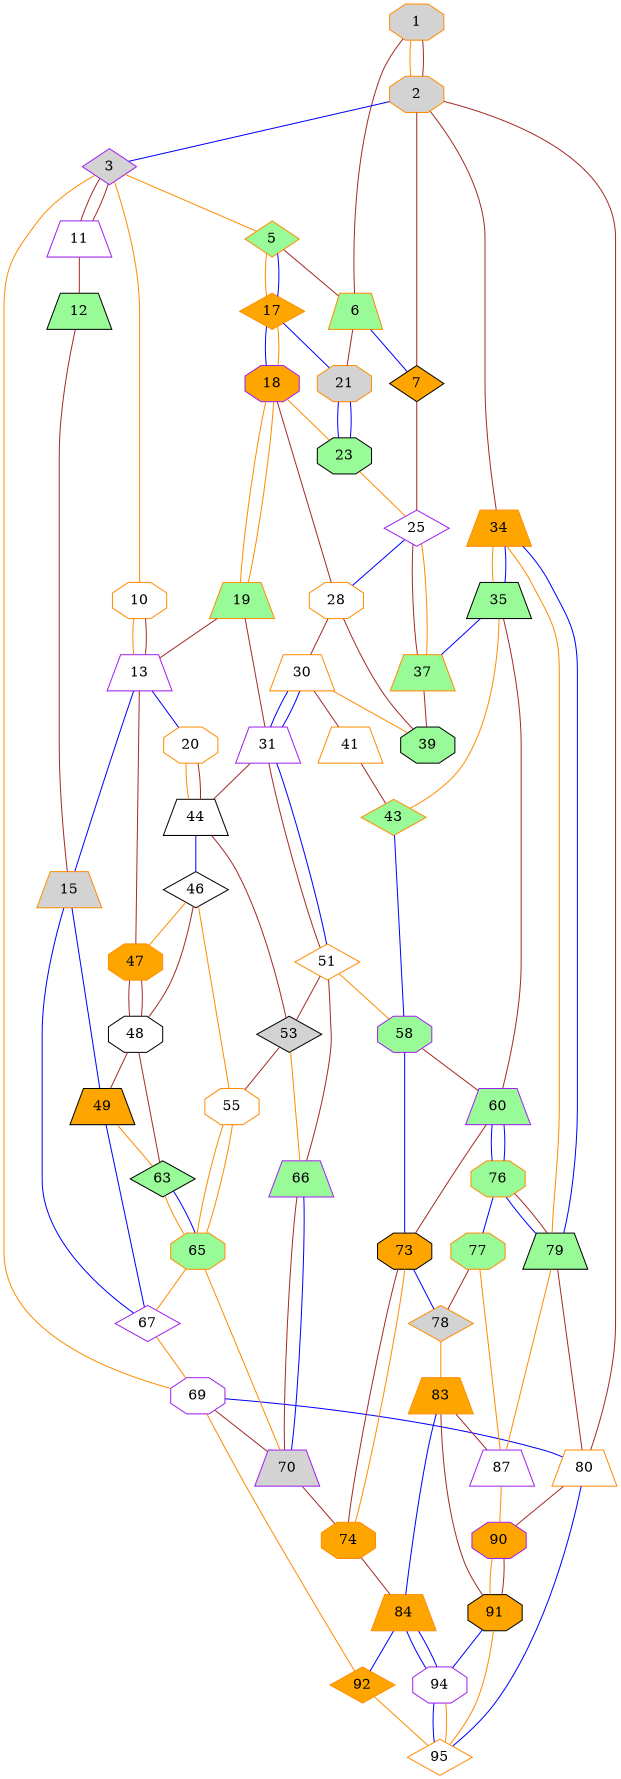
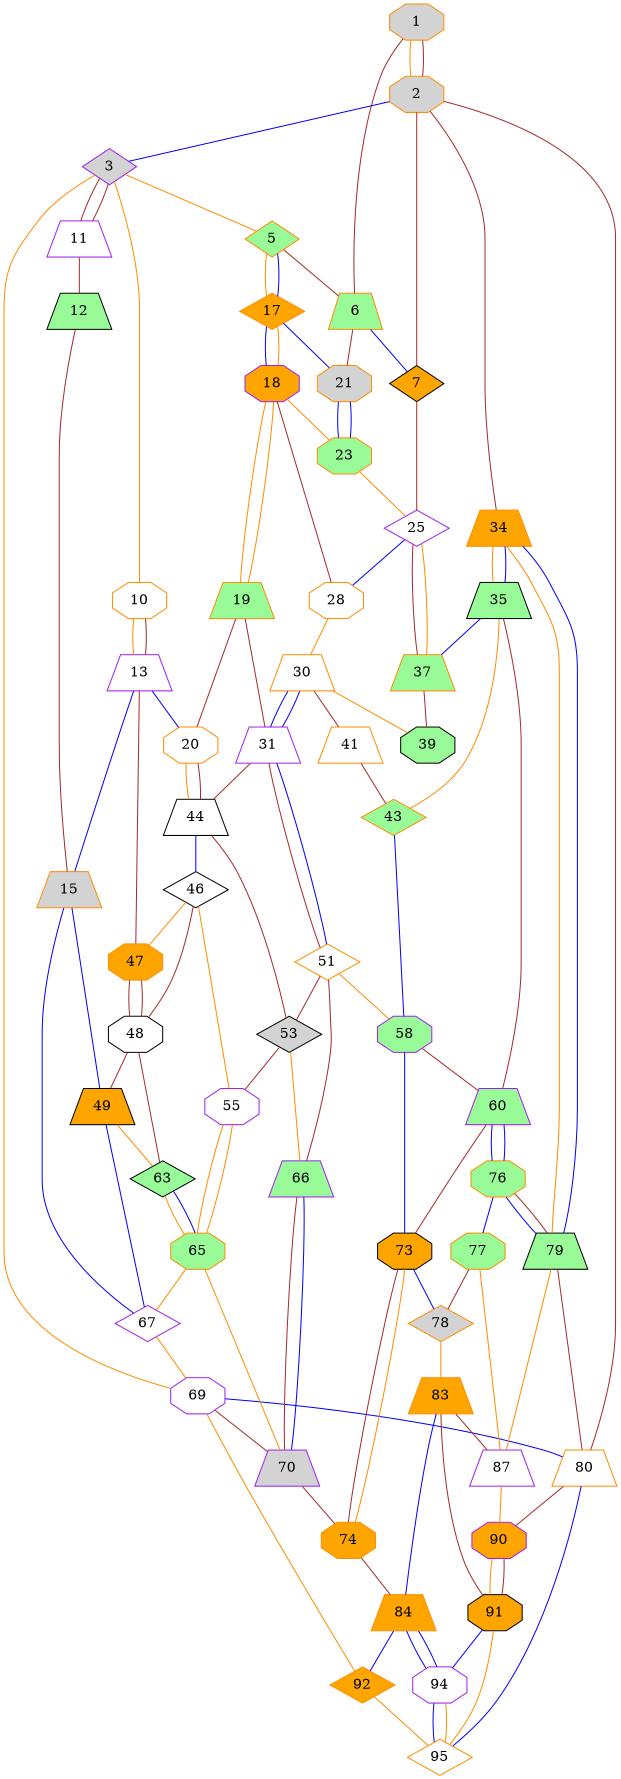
(344, 456) -> (344, 456)
(319, 637) -> (319, 637)
(188, 638) -> (216, 673)
(373, 677) -> none
(232, 1107) -> (232, 1107)
